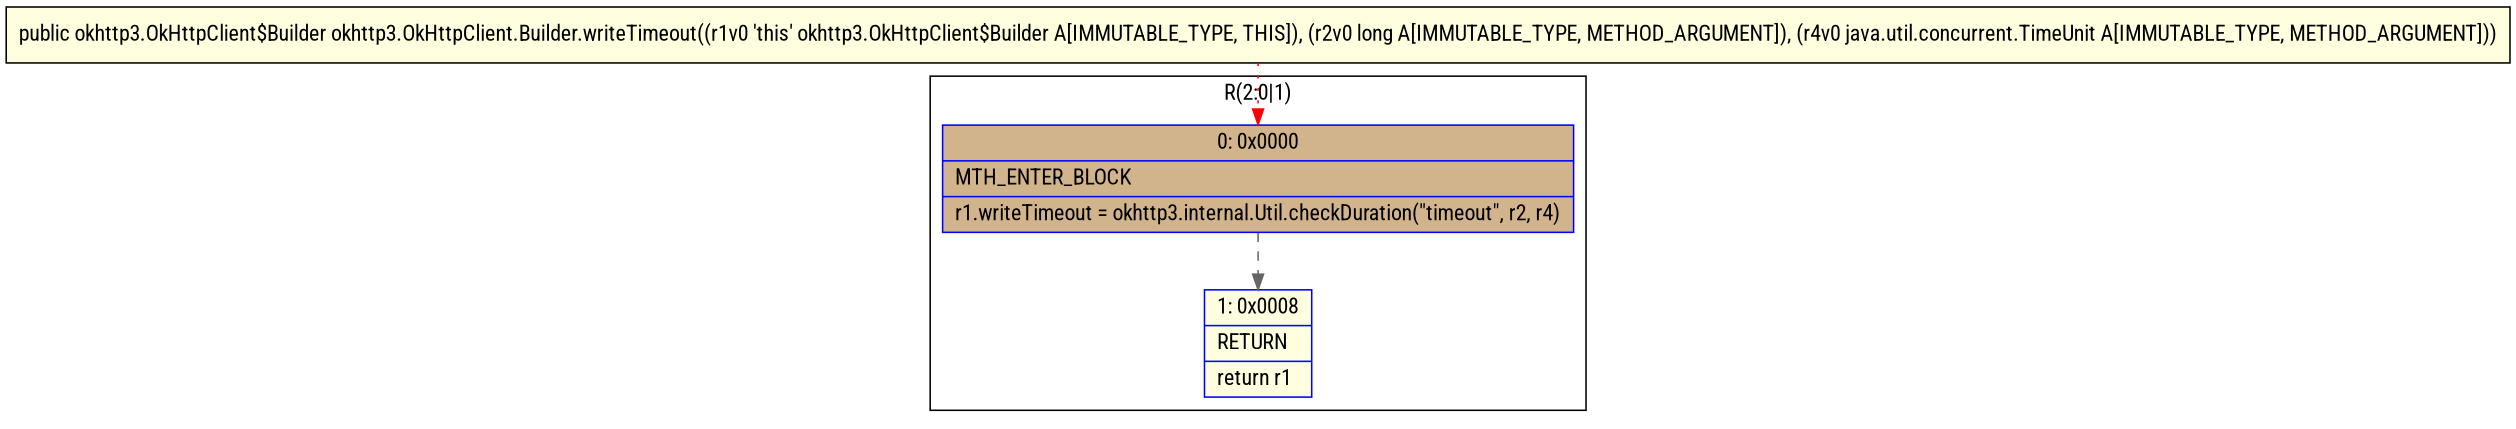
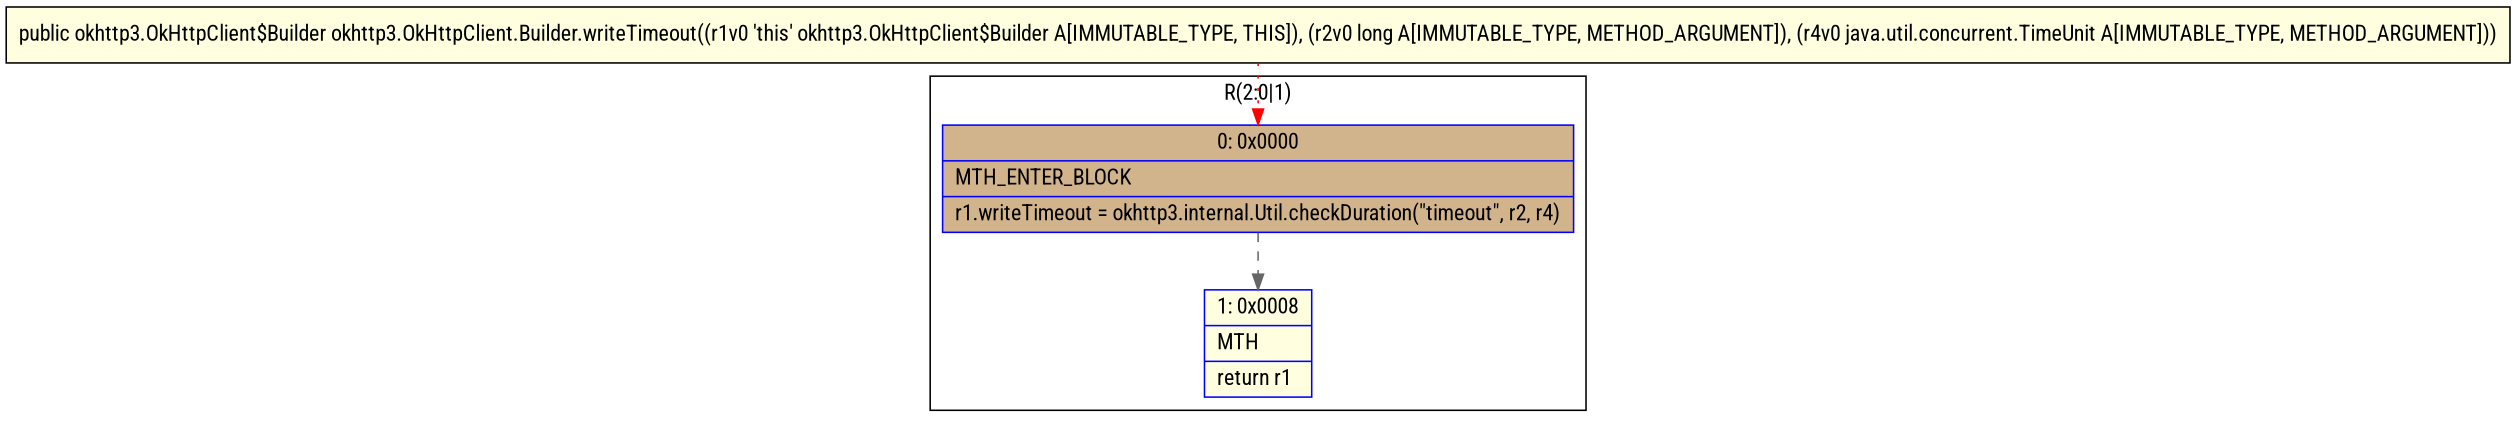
(1253, 343) -> (1239, 343)
